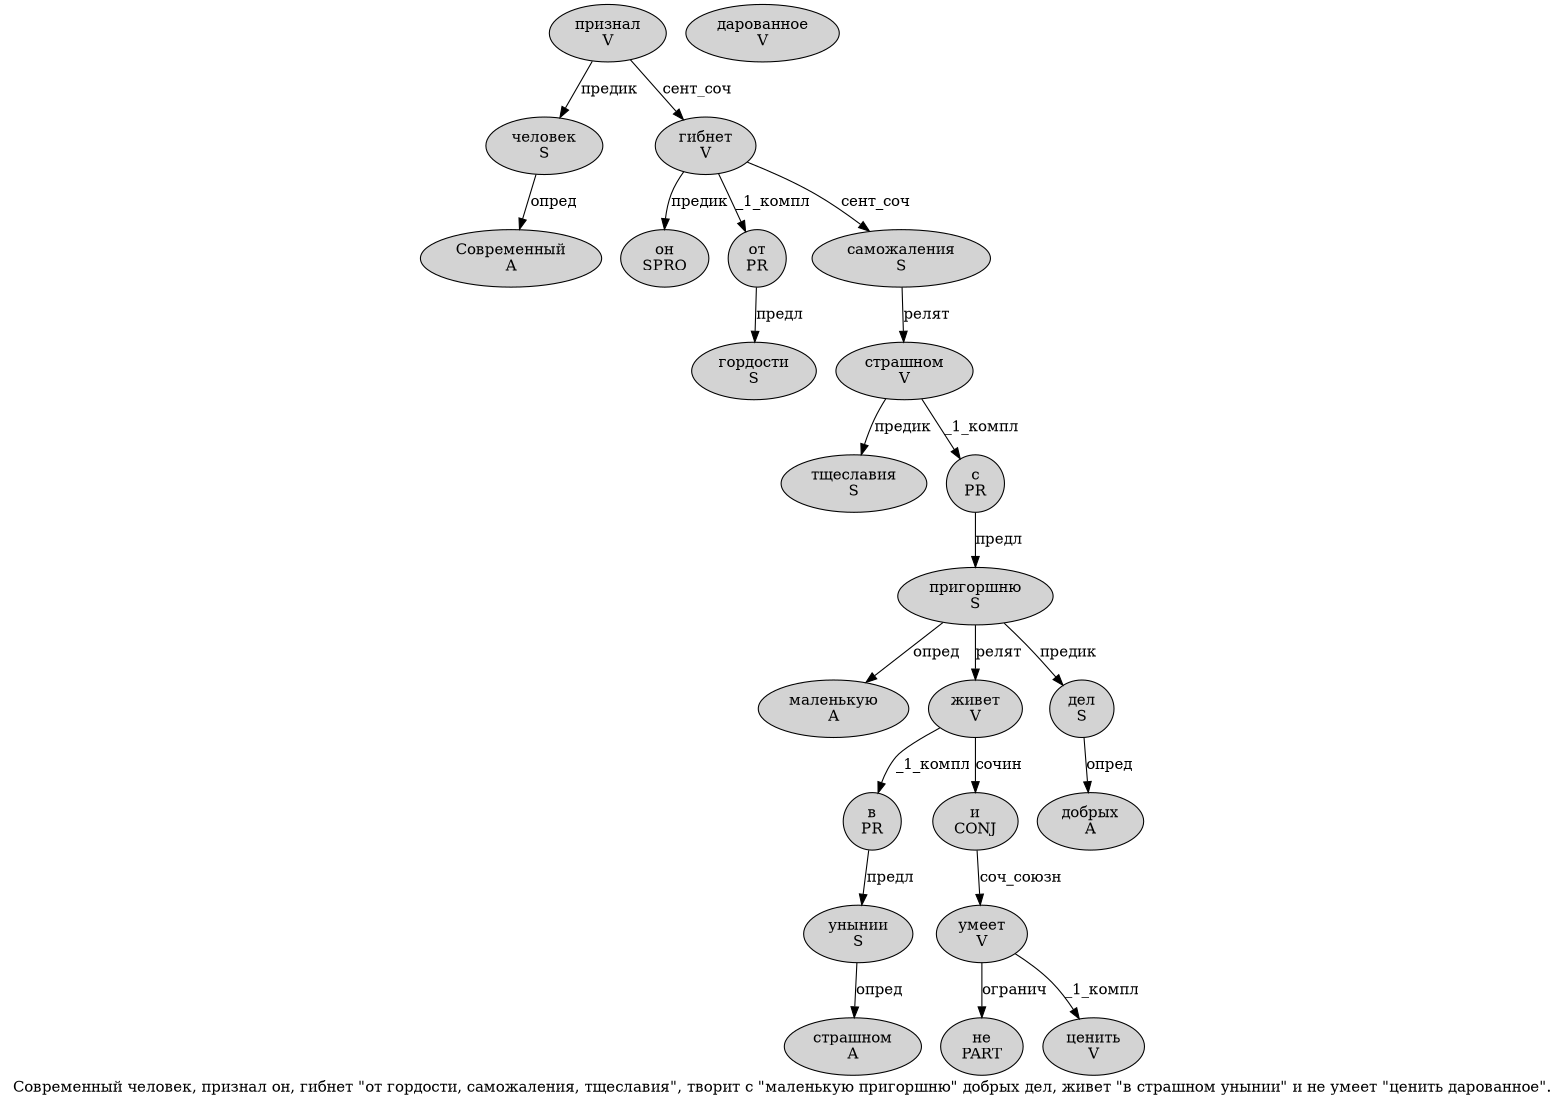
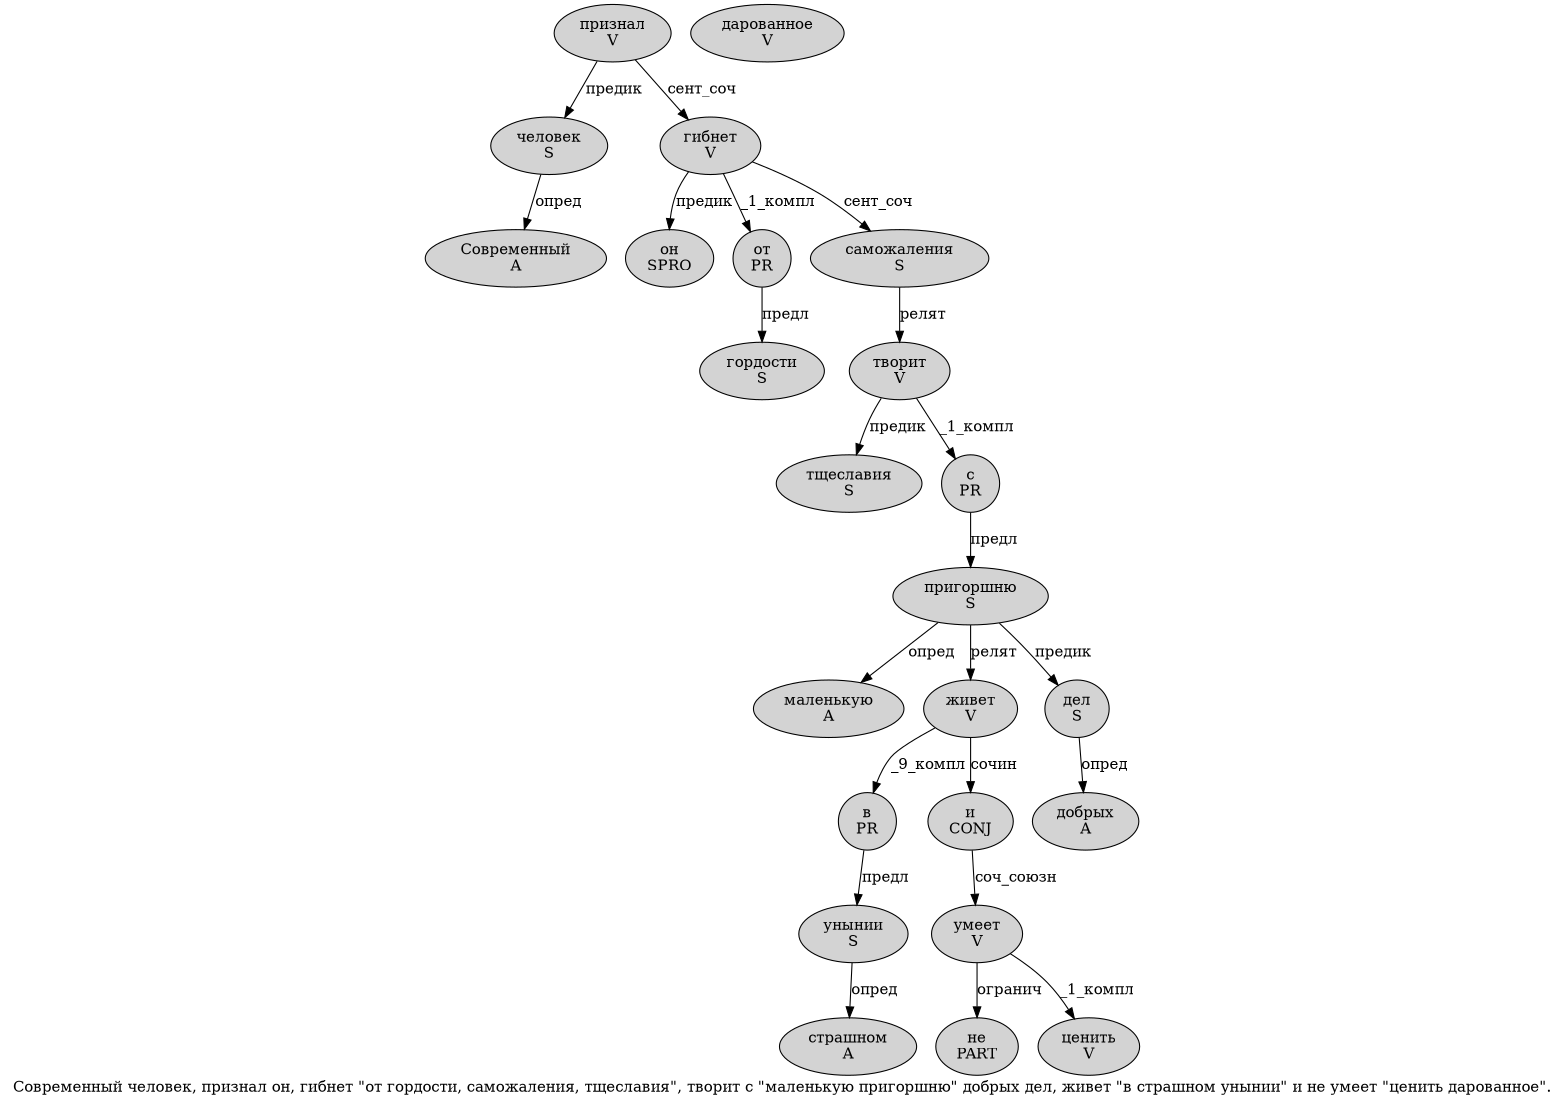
(904, 371) -> (900, 371)
(934, 765) -> (929, 765)
